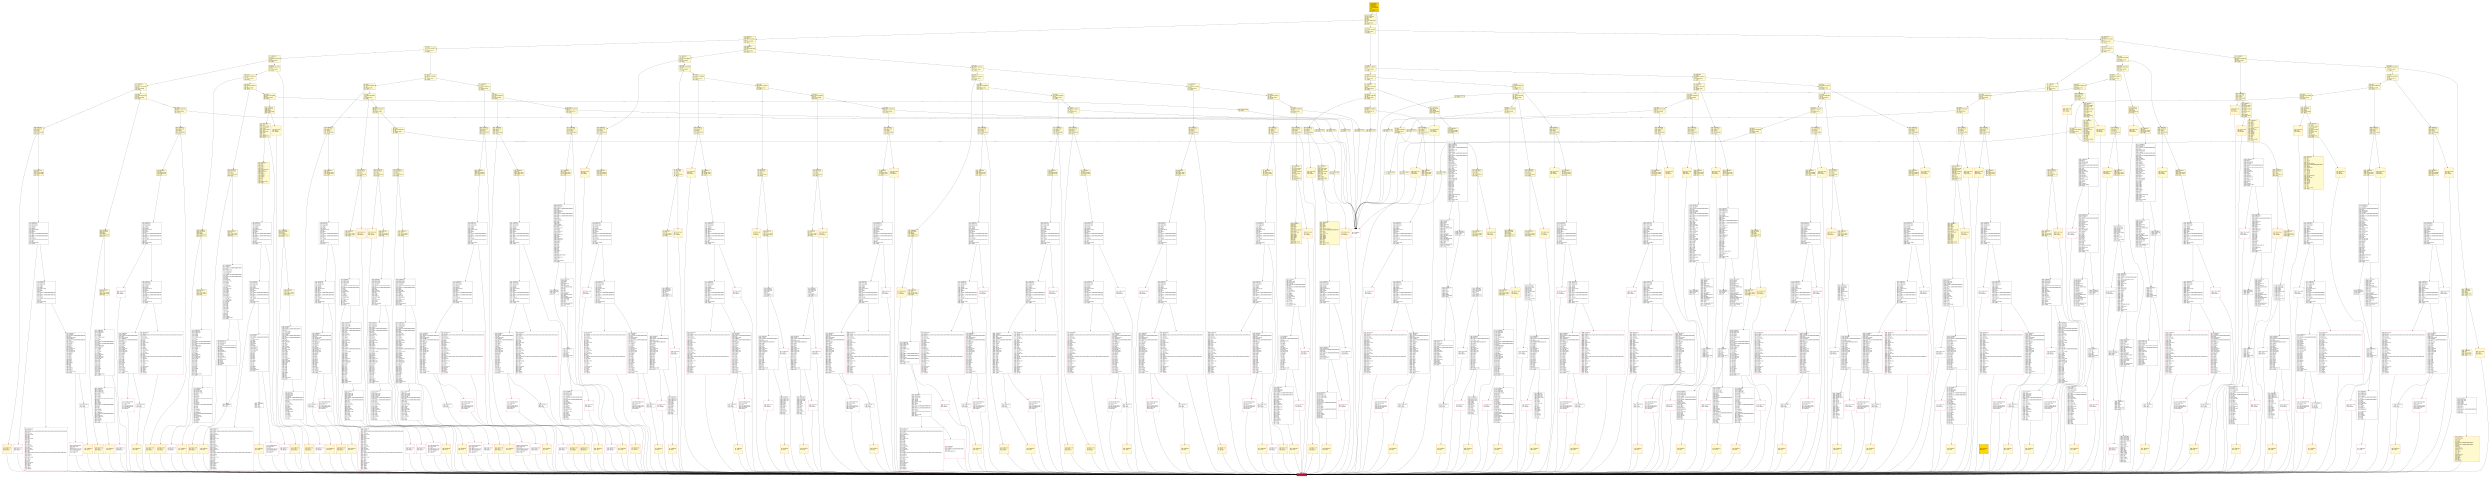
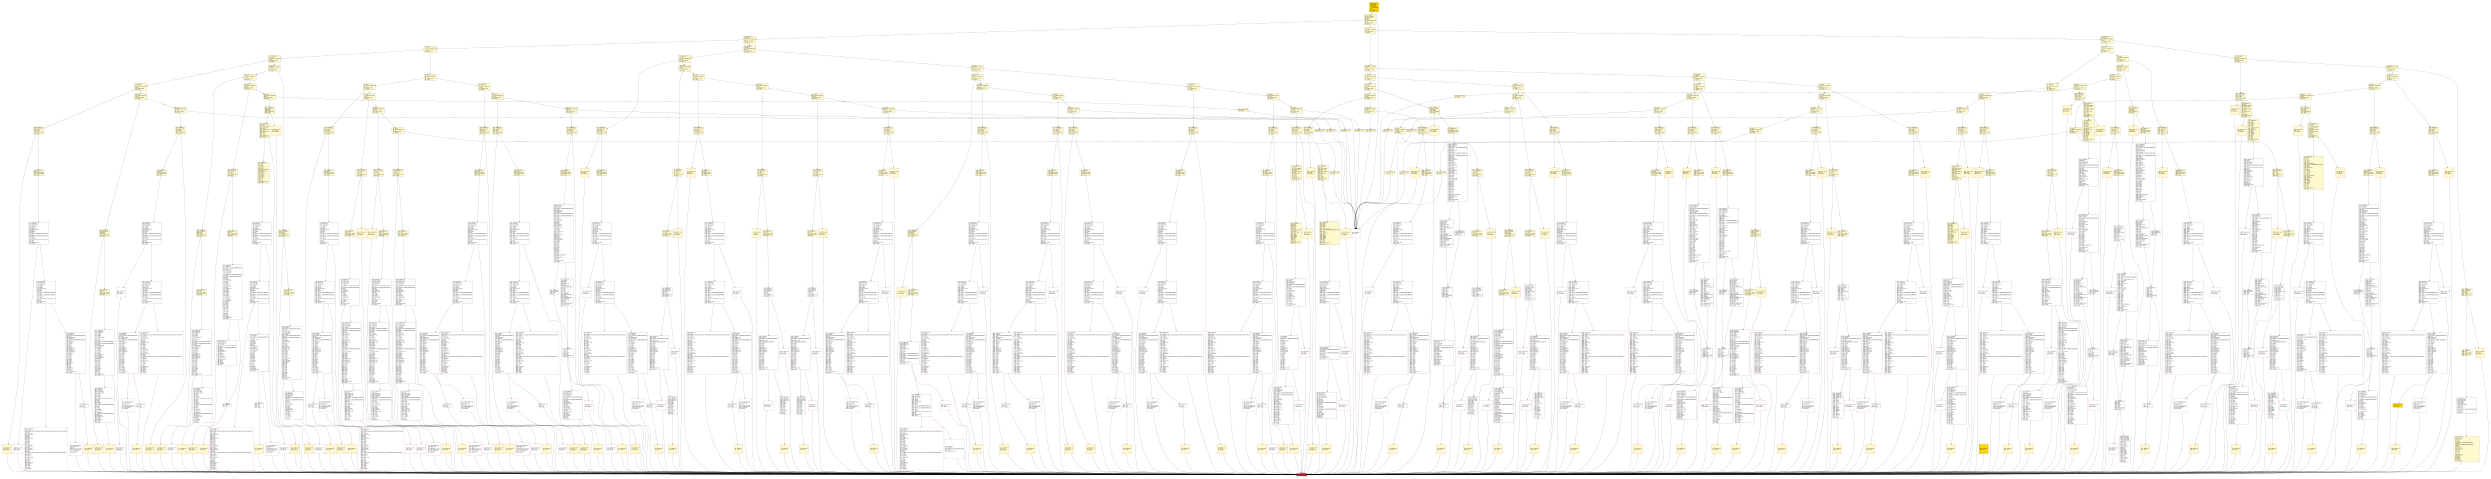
(2398, 405) -> (2398, 405)
(2361, 449) -> (2361, 449)
